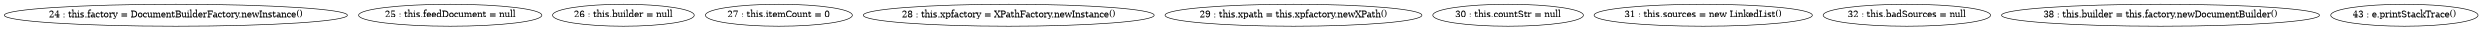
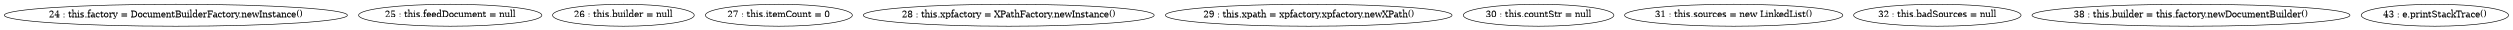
(1293, 15) -> (1309, 15)
